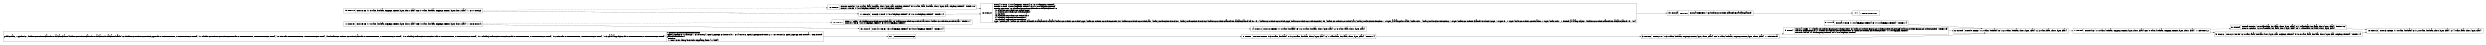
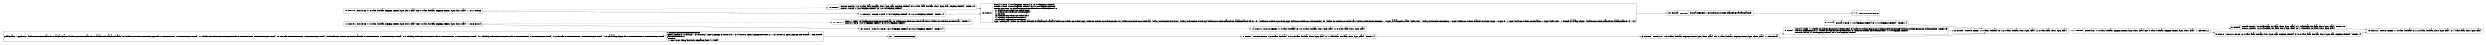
(1869, 13) -> (1869, 13)
